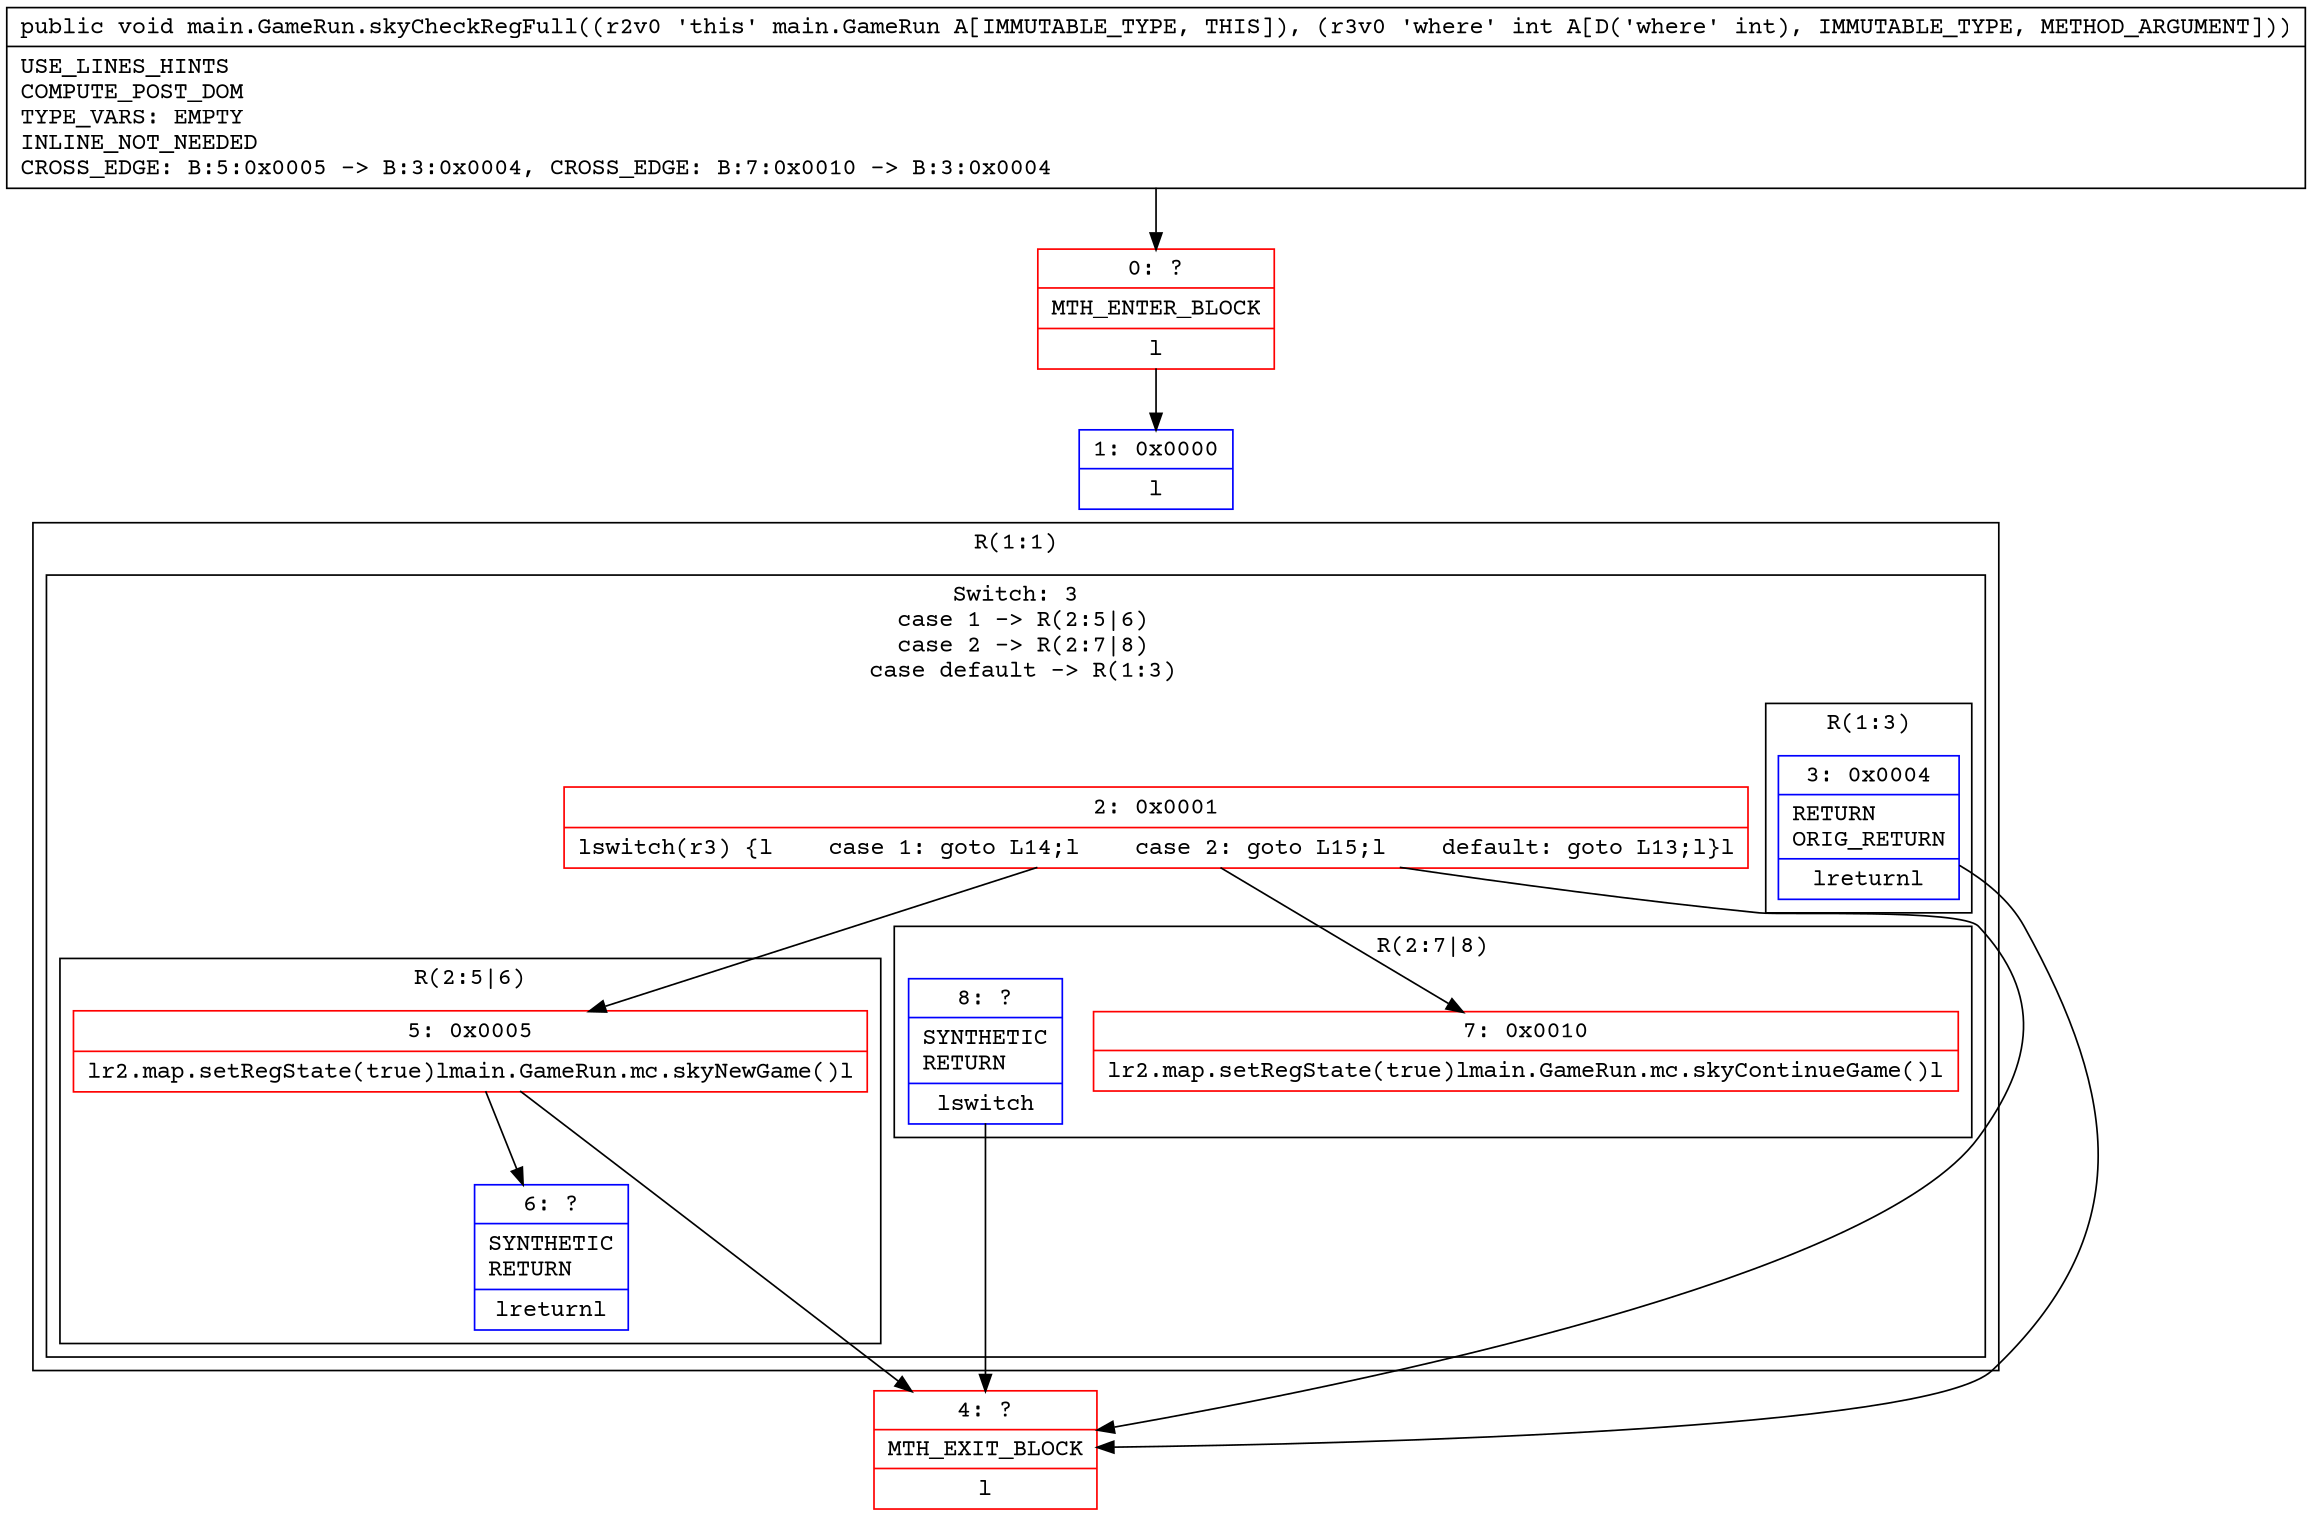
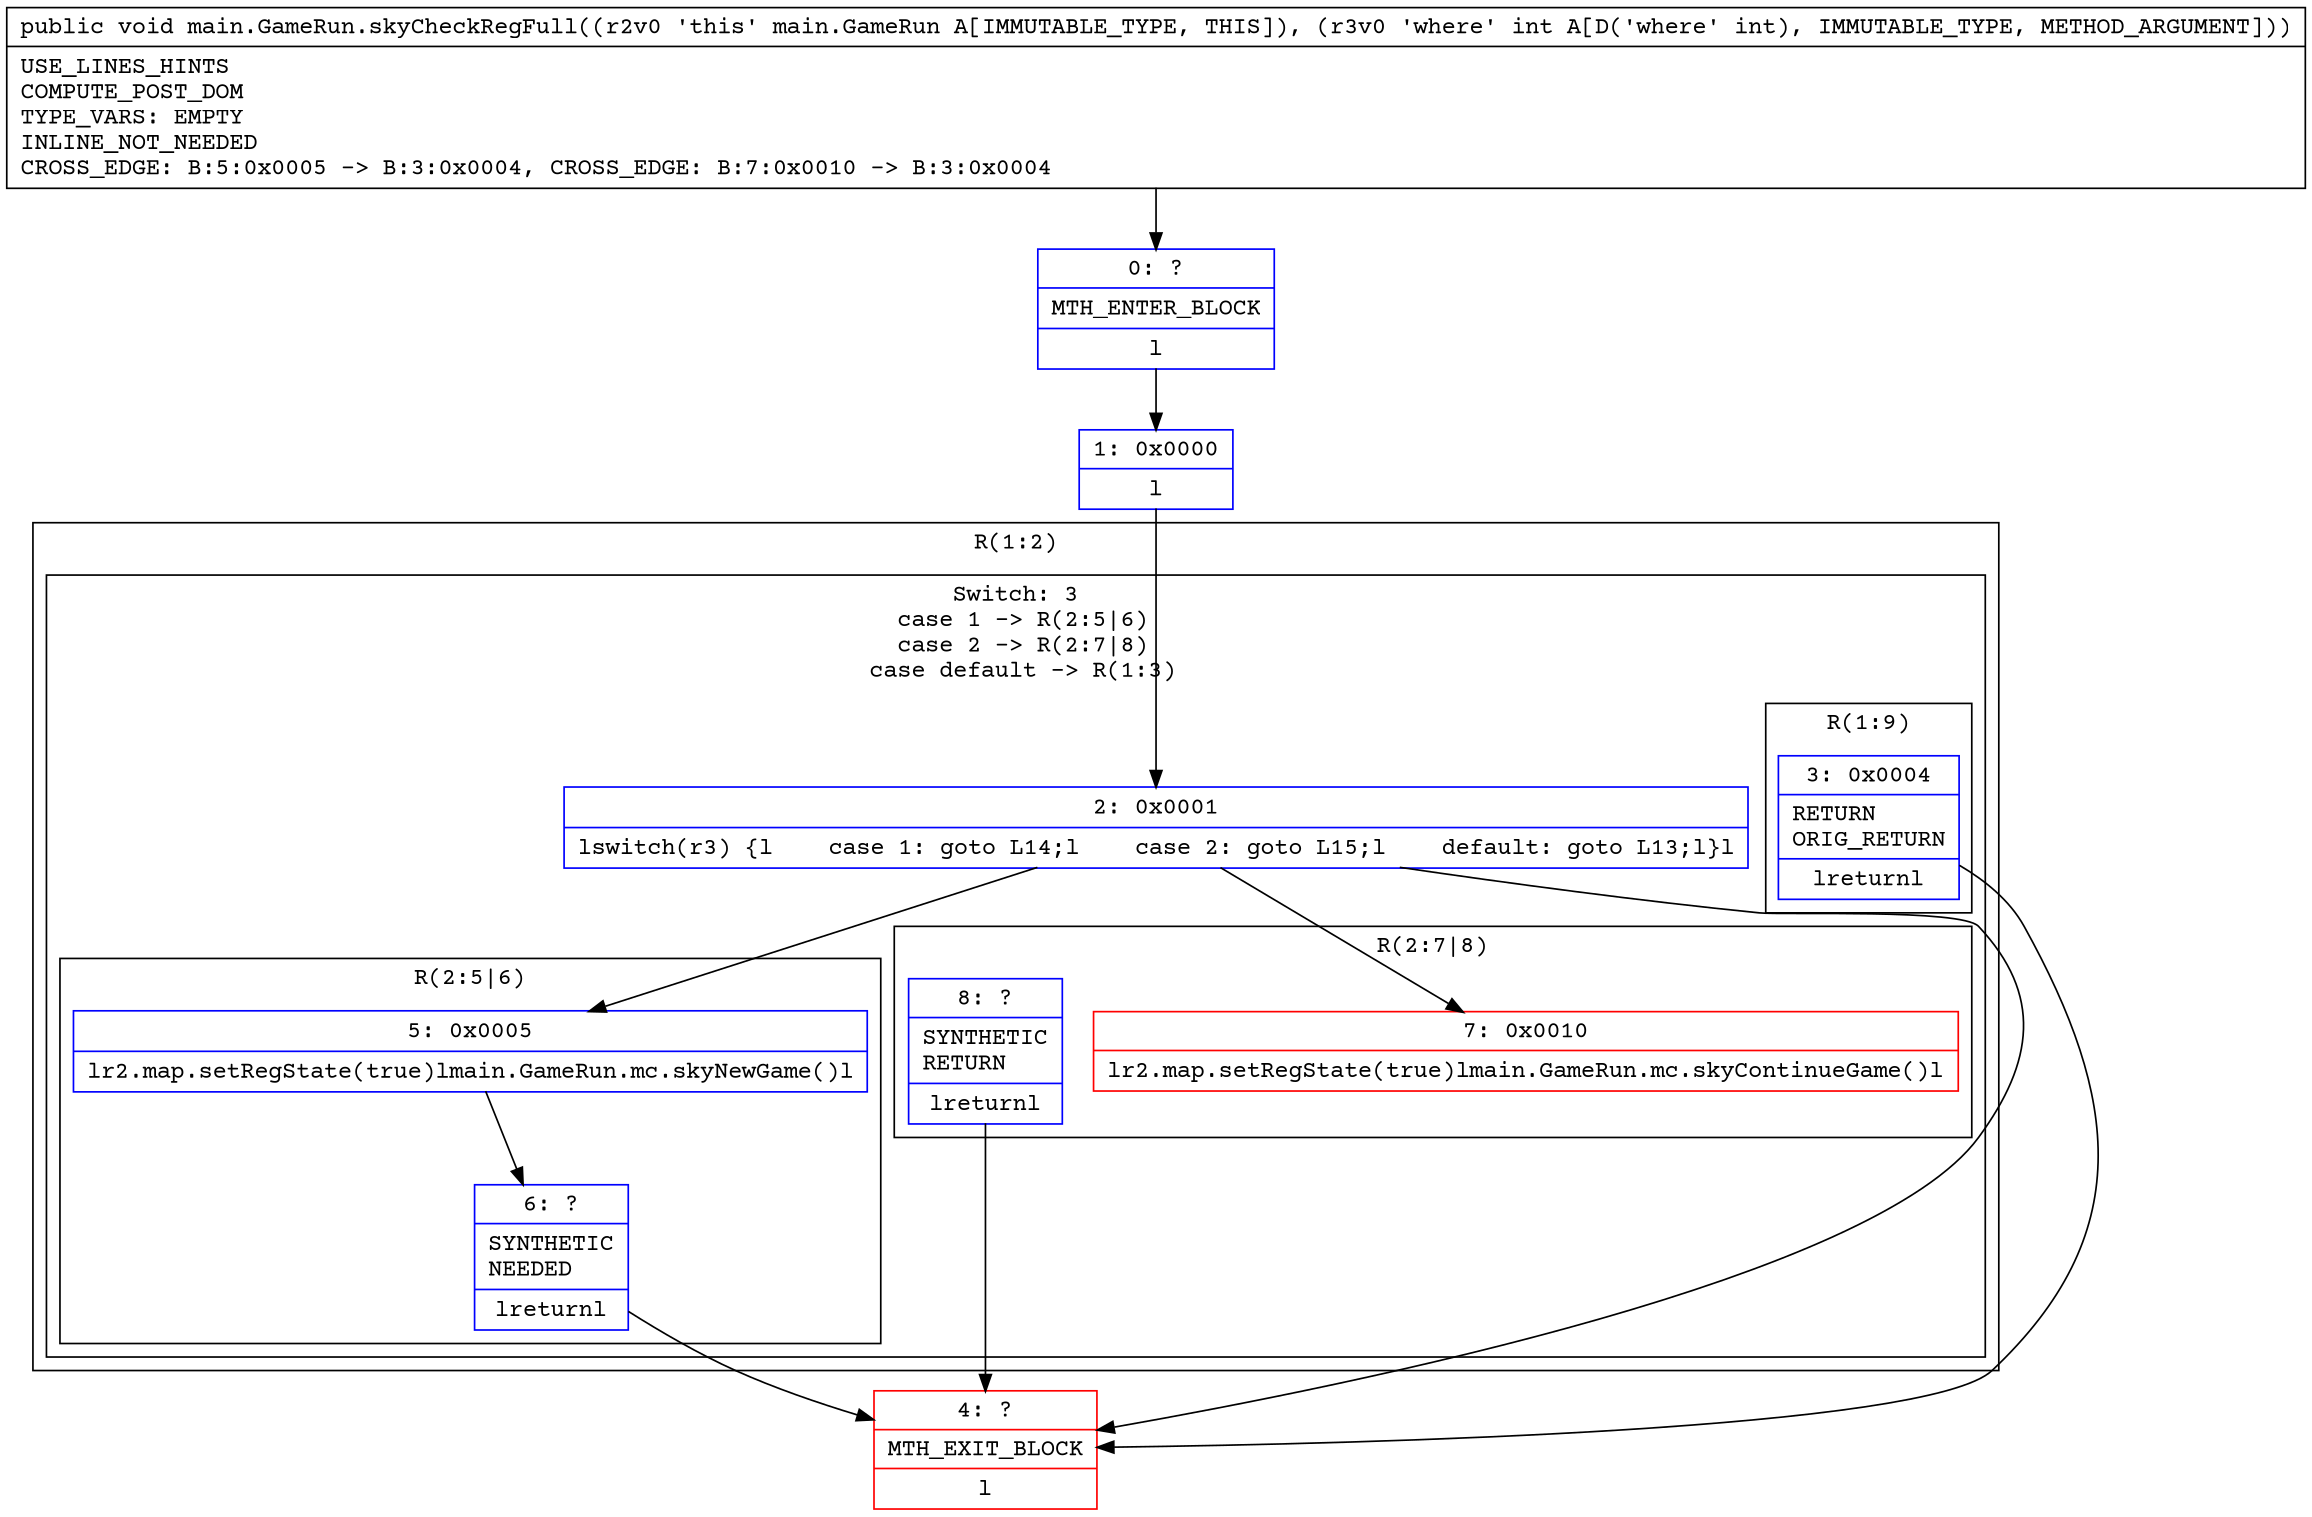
(1156, 309) -> (1156, 309)
(1016, 542) -> (1016, 542)
none -> (1156, 640)
(1869, 723) -> (1869, 723)
(1156, 828) -> (1156, 828)
(470, 1051) -> (470, 1051)
(985, 1103) -> (985, 1103)
(709, 1236) -> (762, 1382)
(530, 1268) -> (530, 1268)
